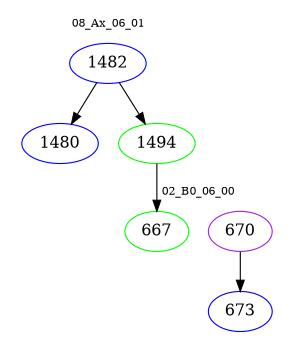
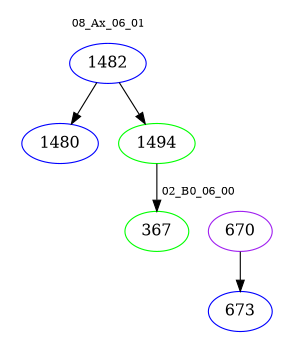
(157, 231) -> (157, 231)
